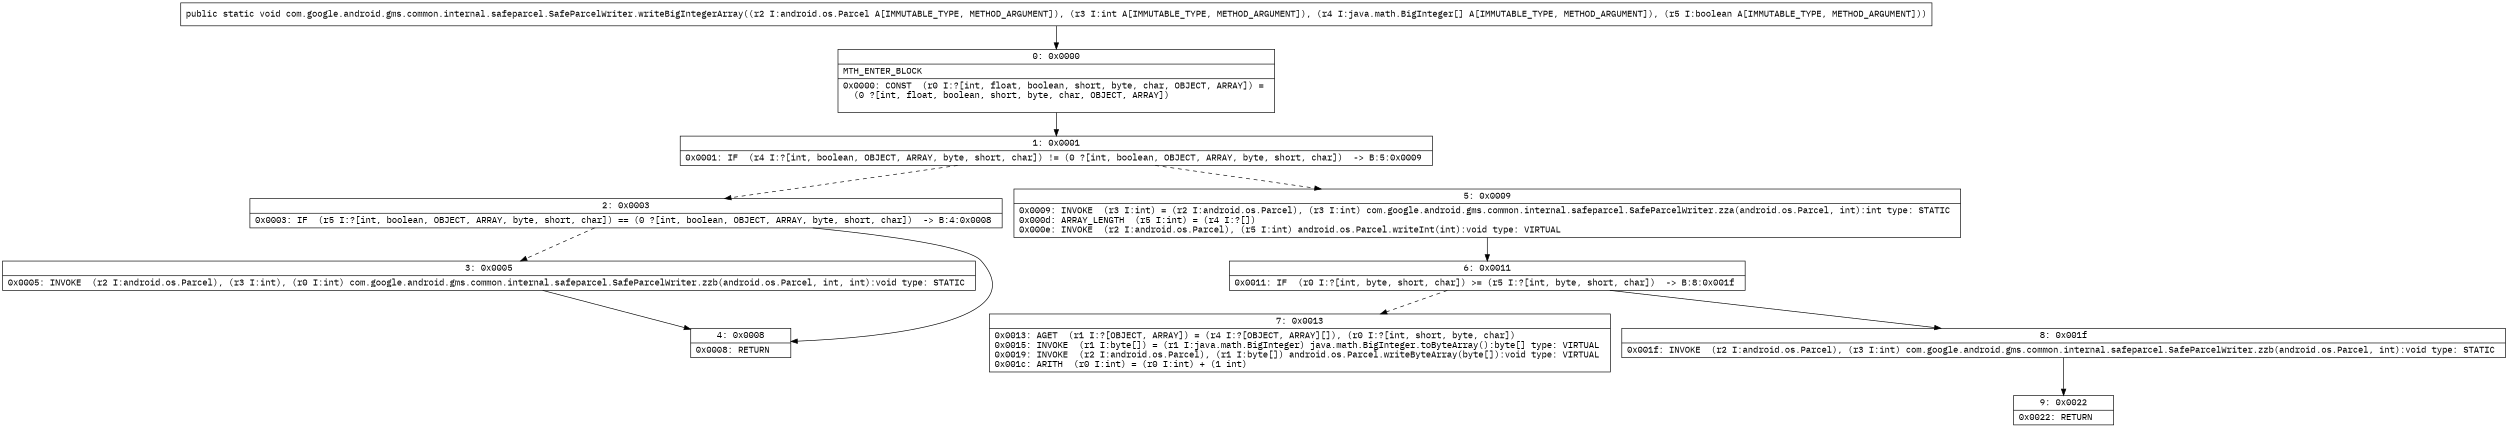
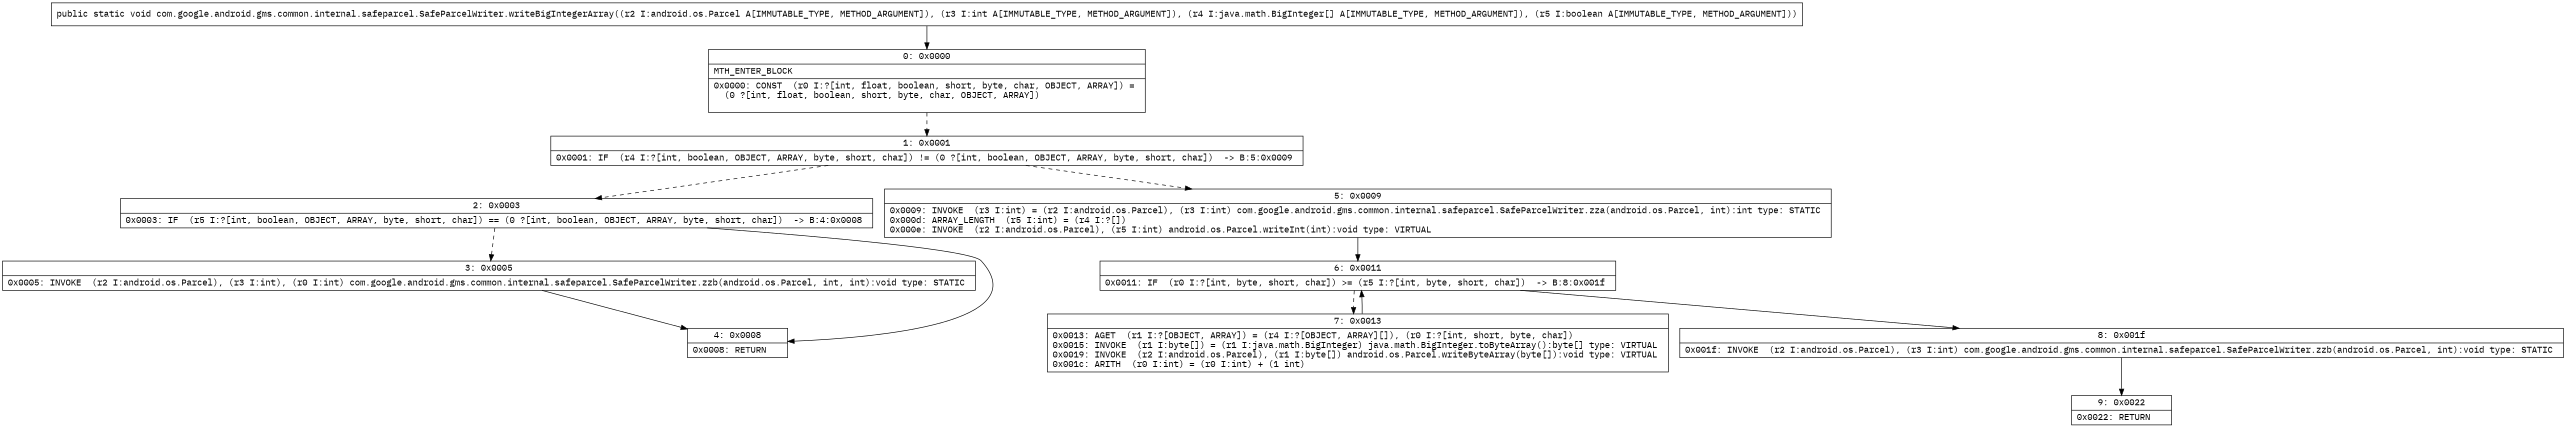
(1056, 121) -> (927, 121)
none -> (1362, 305)
